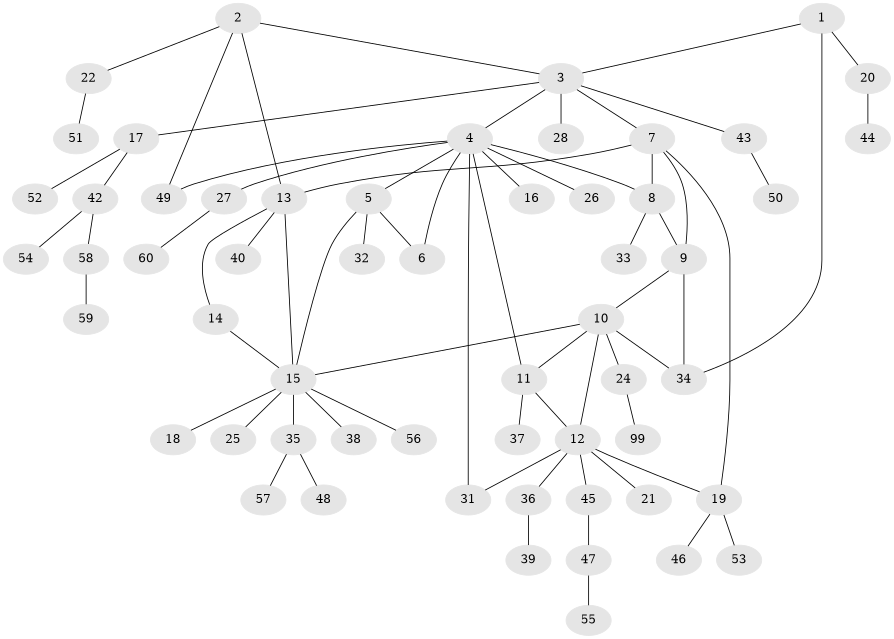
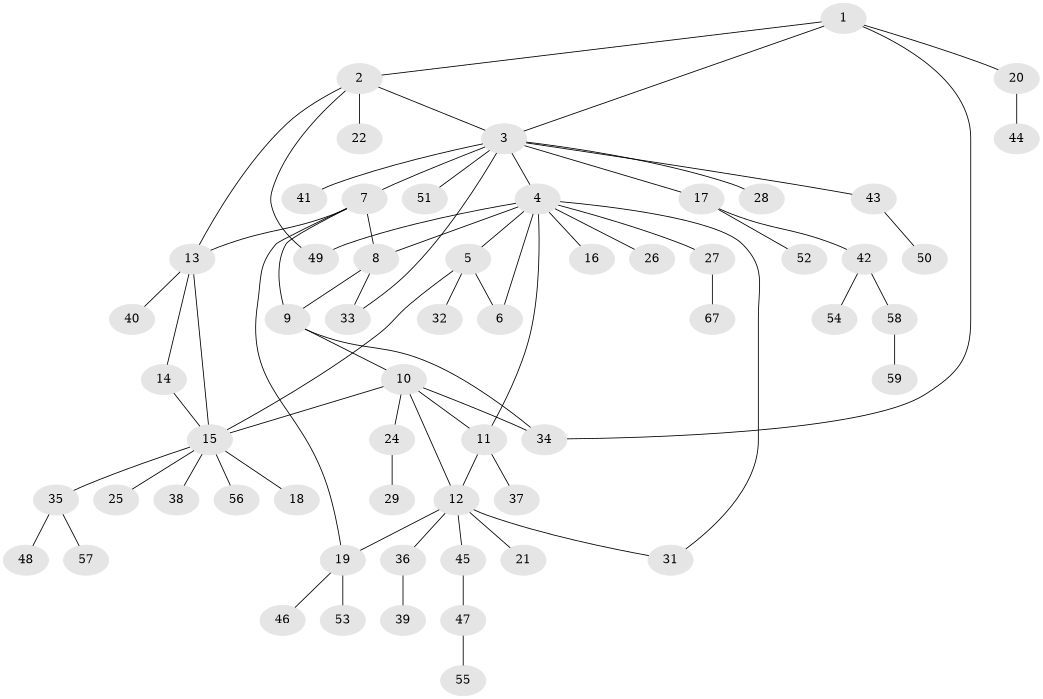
none -> (602, 48)
(82, 109) -> (465, 169)
none -> (304, 199)
none -> (435, 242)
(146, 259) -> (712, 319)
(638, 440) -> (392, 500)
